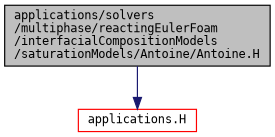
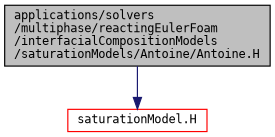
(137, 120) -> (137, 120)
